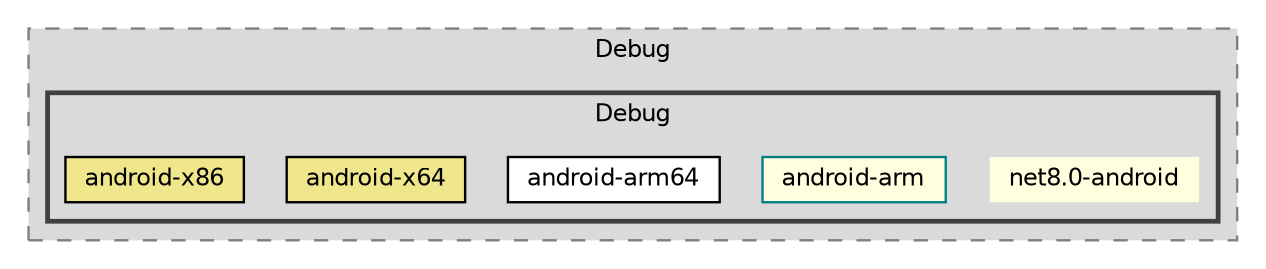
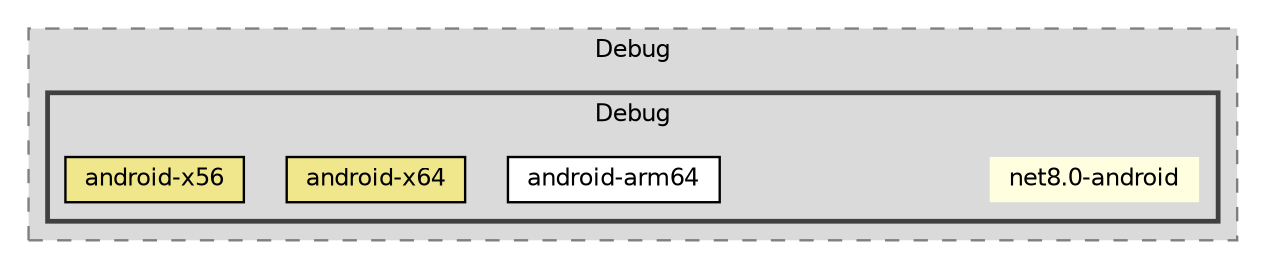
(155, 180) -> (155, 180)
(854, 180) -> none
